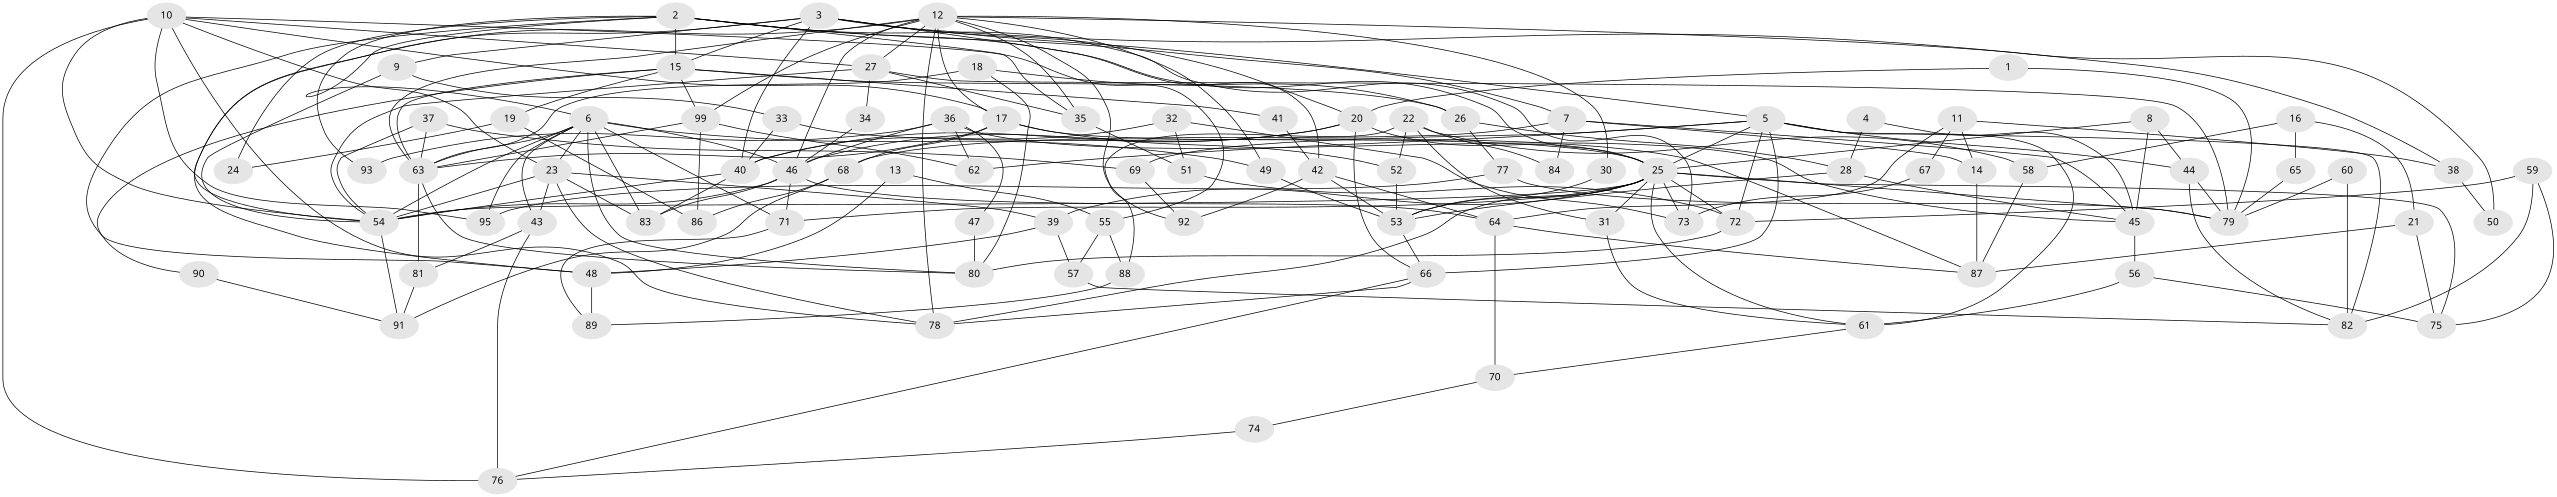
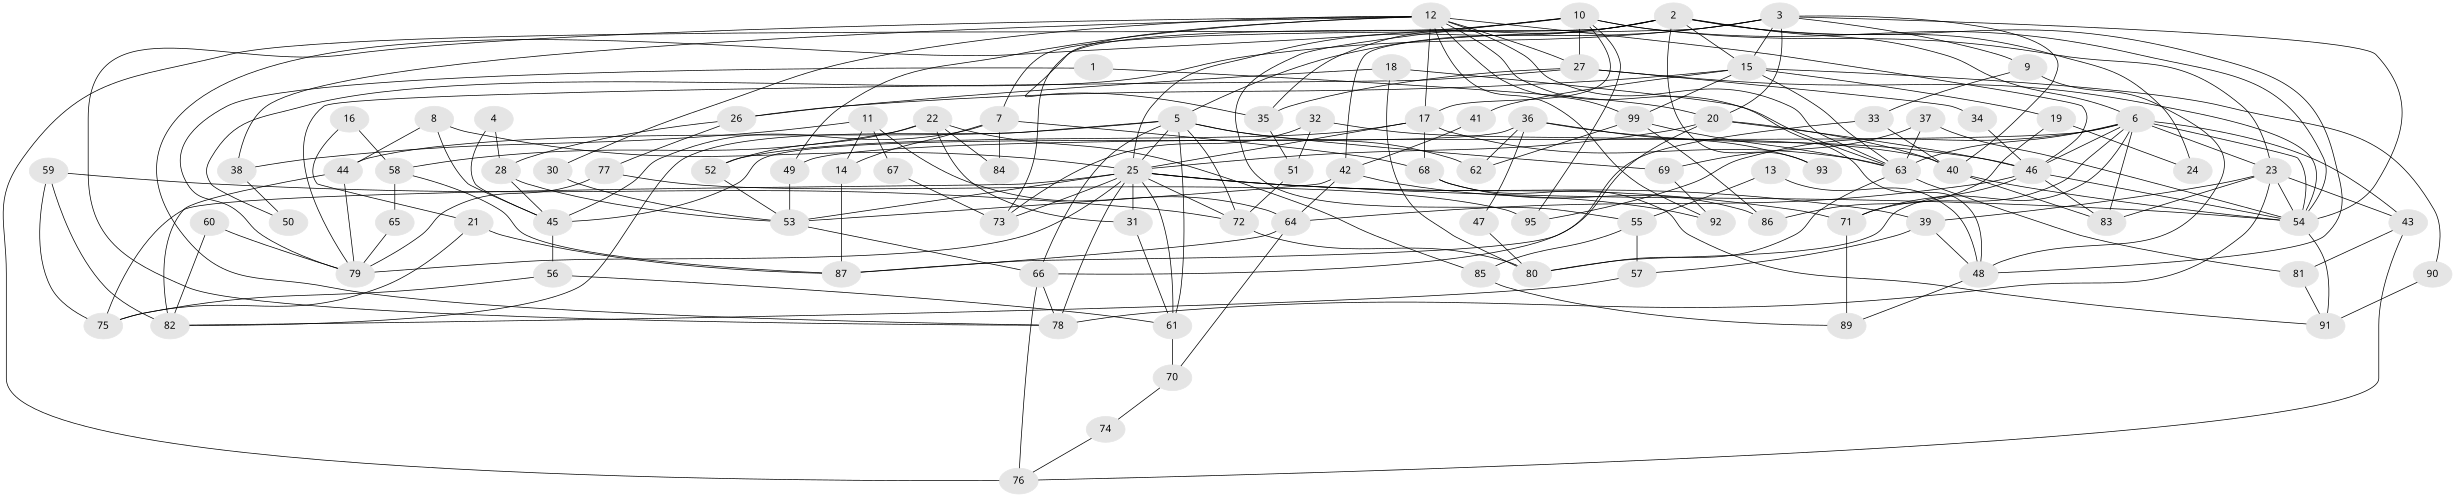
(2296, 142) -> (395, 197)
(208, 158) -> (2224, 169)
(1125, 274) -> (1480, 274)
